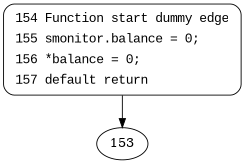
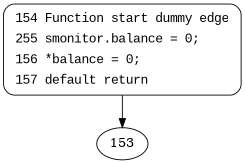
(26, 39) -> (26, 39)
